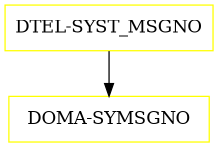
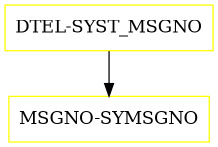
(109, 119) -> (109, 119)
